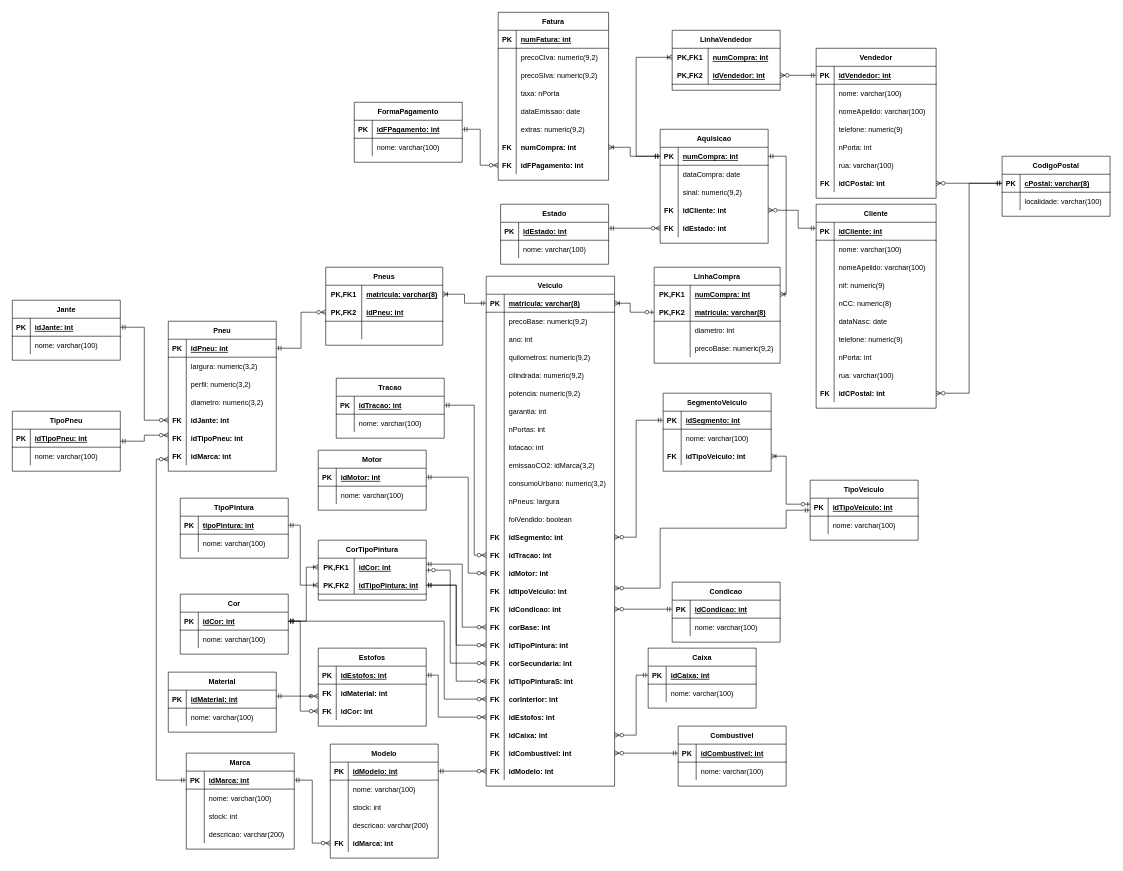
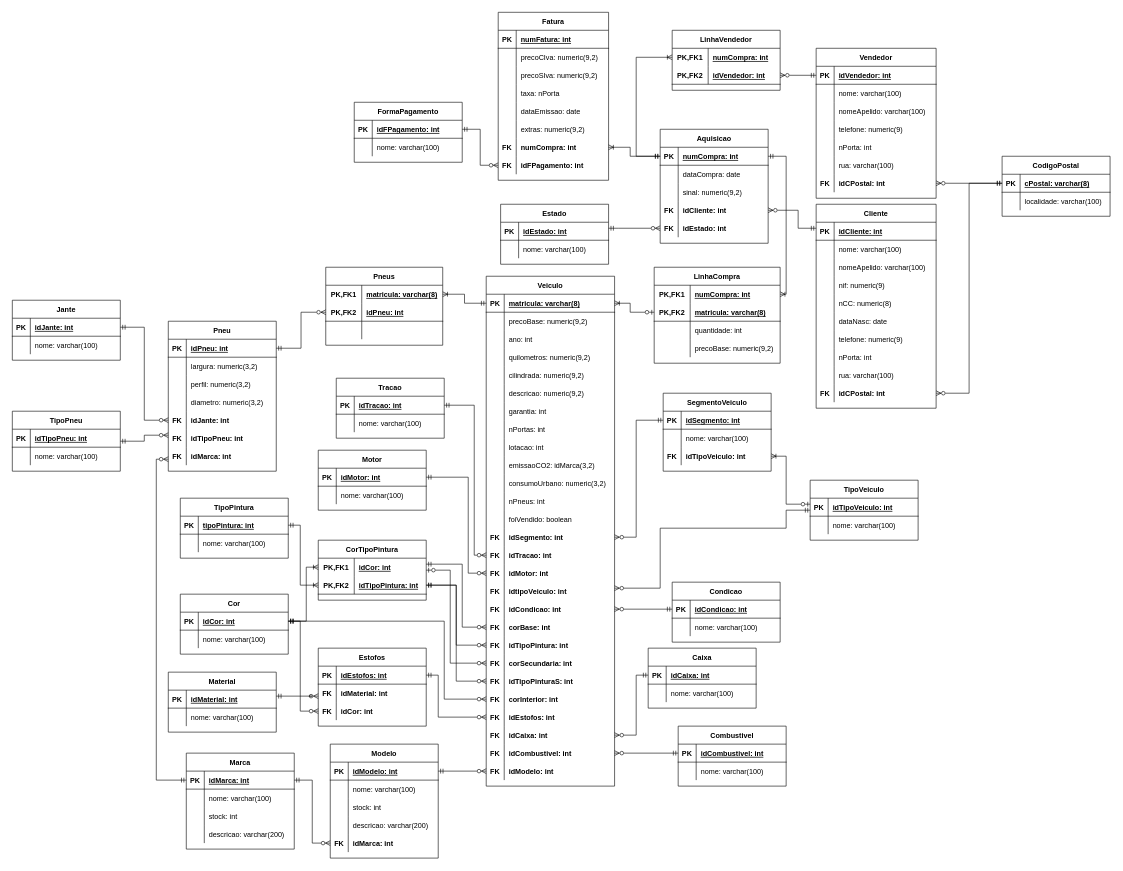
(717, 331) -> (721, 331)
(548, 394) -> (550, 394)
(536, 502) -> (528, 502)
